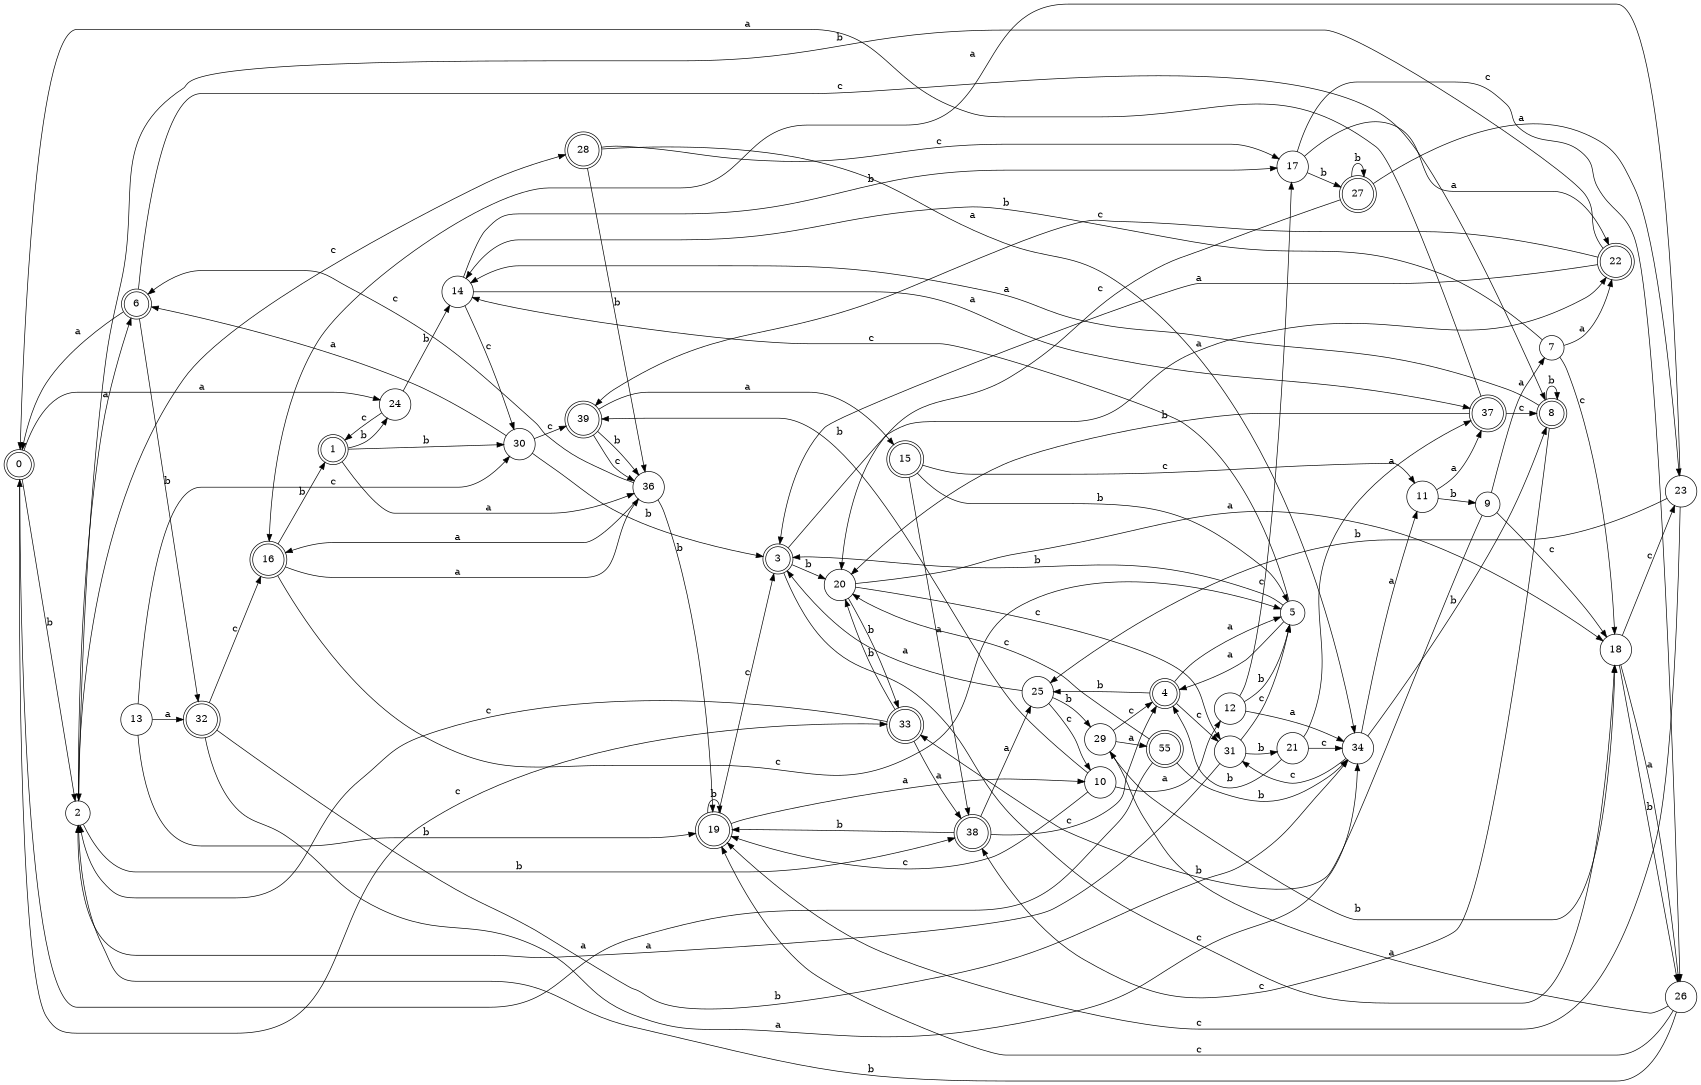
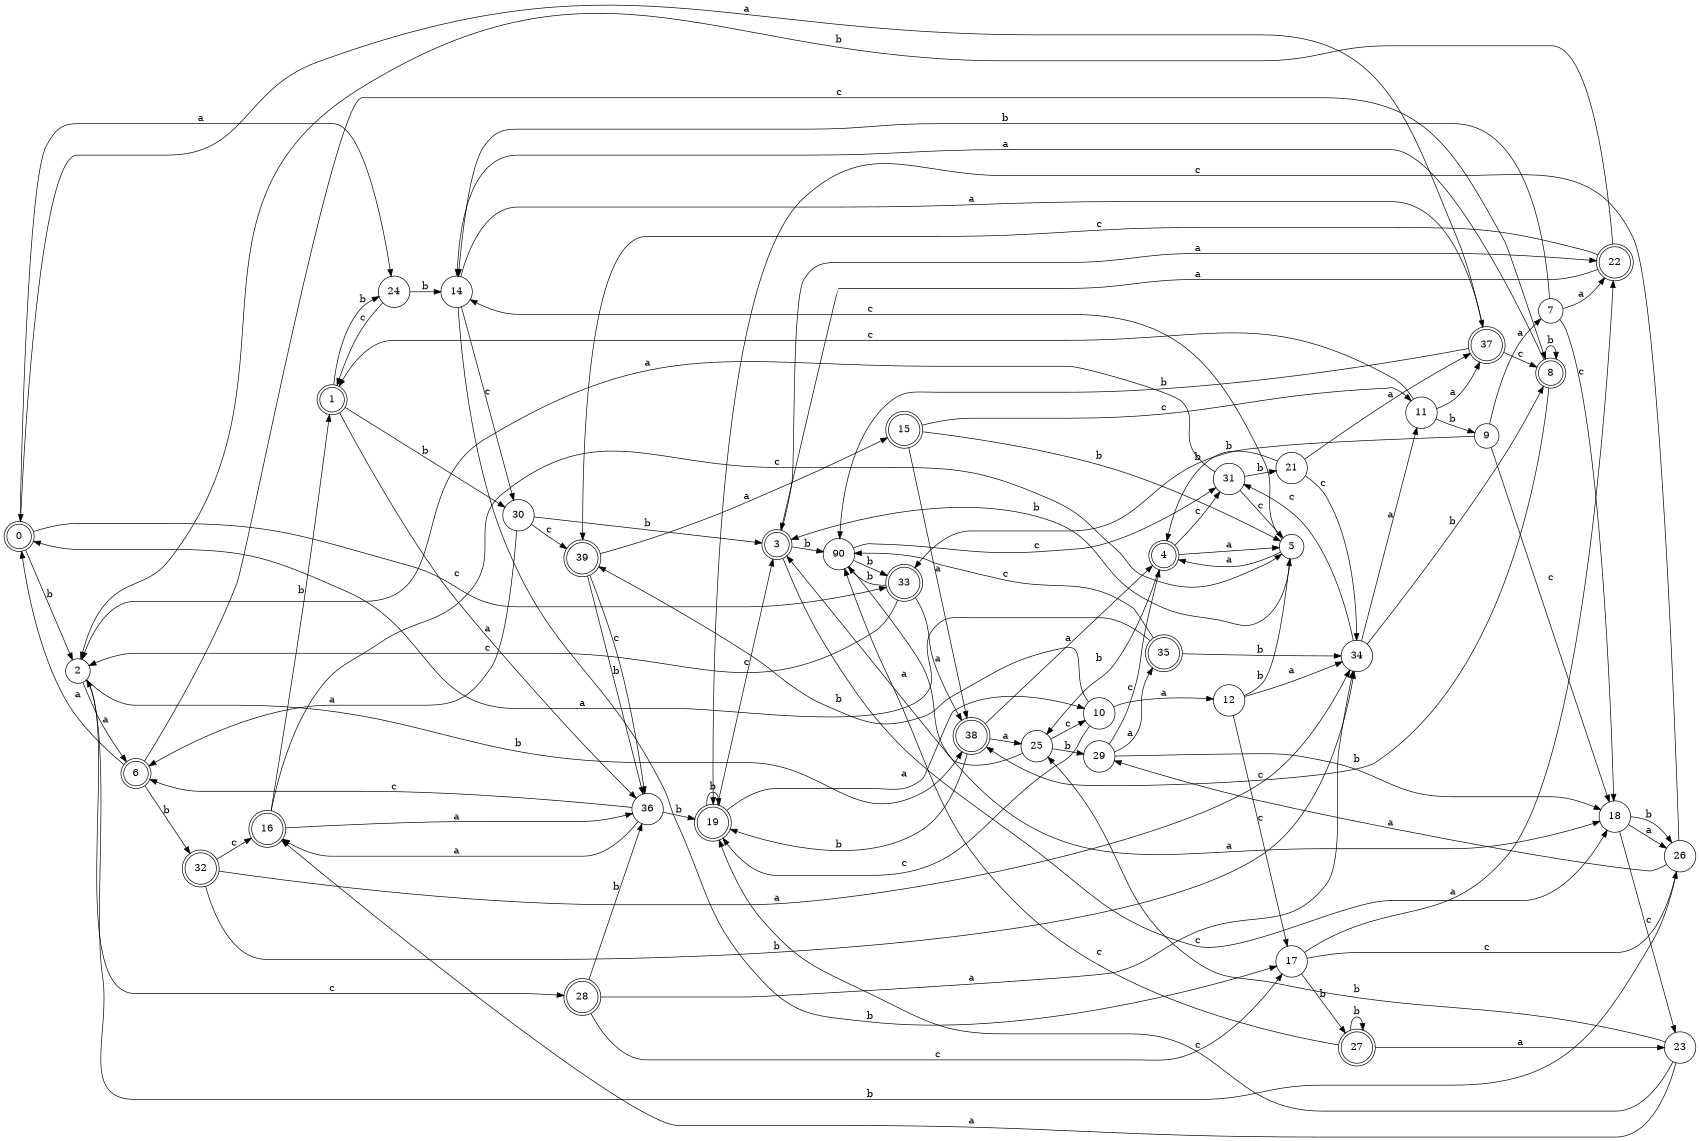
none -> (878, 340)
(840, 585) -> (839, 554)
(136, 720) -> none
(1165, 749) -> (1164, 653)
(1069, 821) -> (1068, 639)
